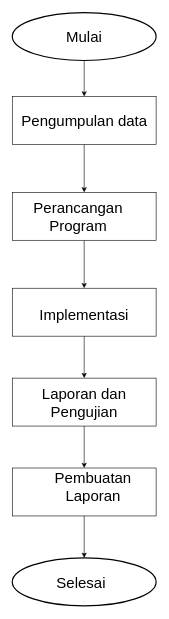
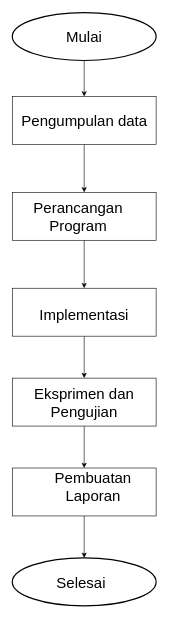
(84, 402) -> (84, 402)
